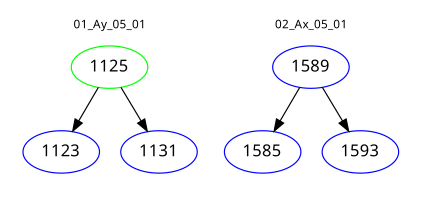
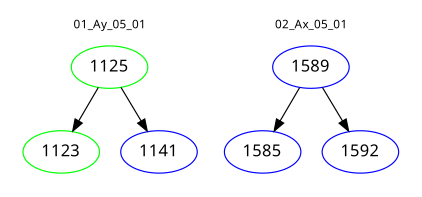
(61, 152) -> (61, 152)
(159, 152) -> (159, 152)
(360, 152) -> (360, 152)
